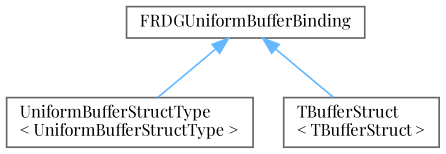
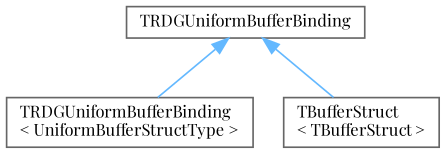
(246, 22) -> (246, 22)
(130, 122) -> (130, 122)
